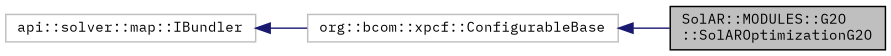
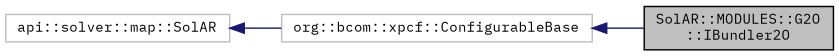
(131, 28) -> (118, 28)
(778, 28) -> (739, 28)
